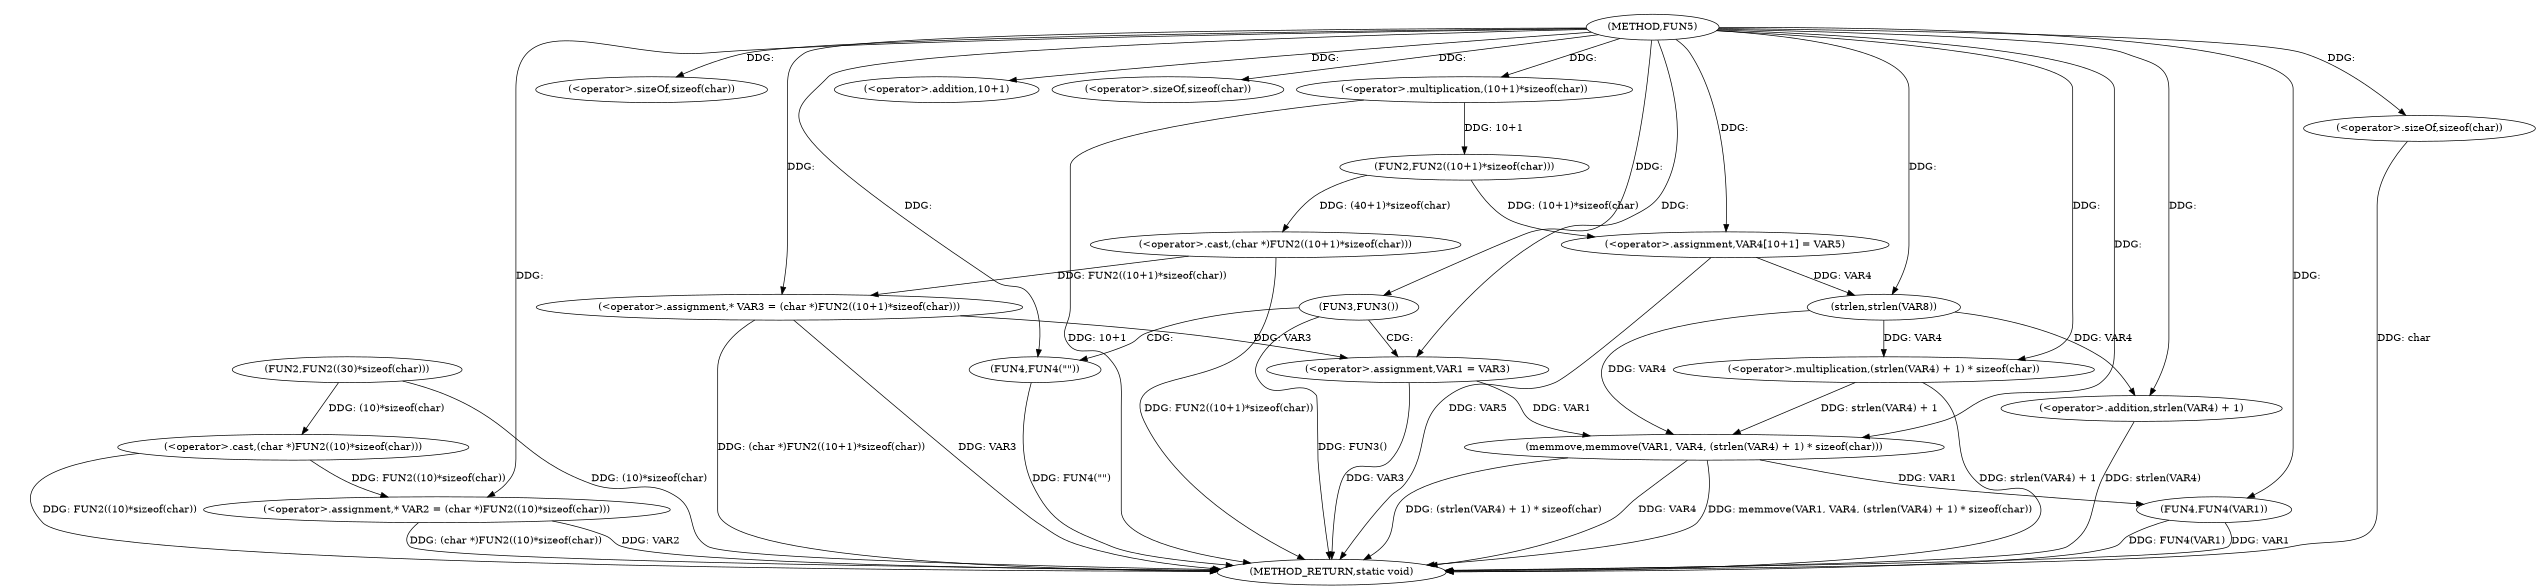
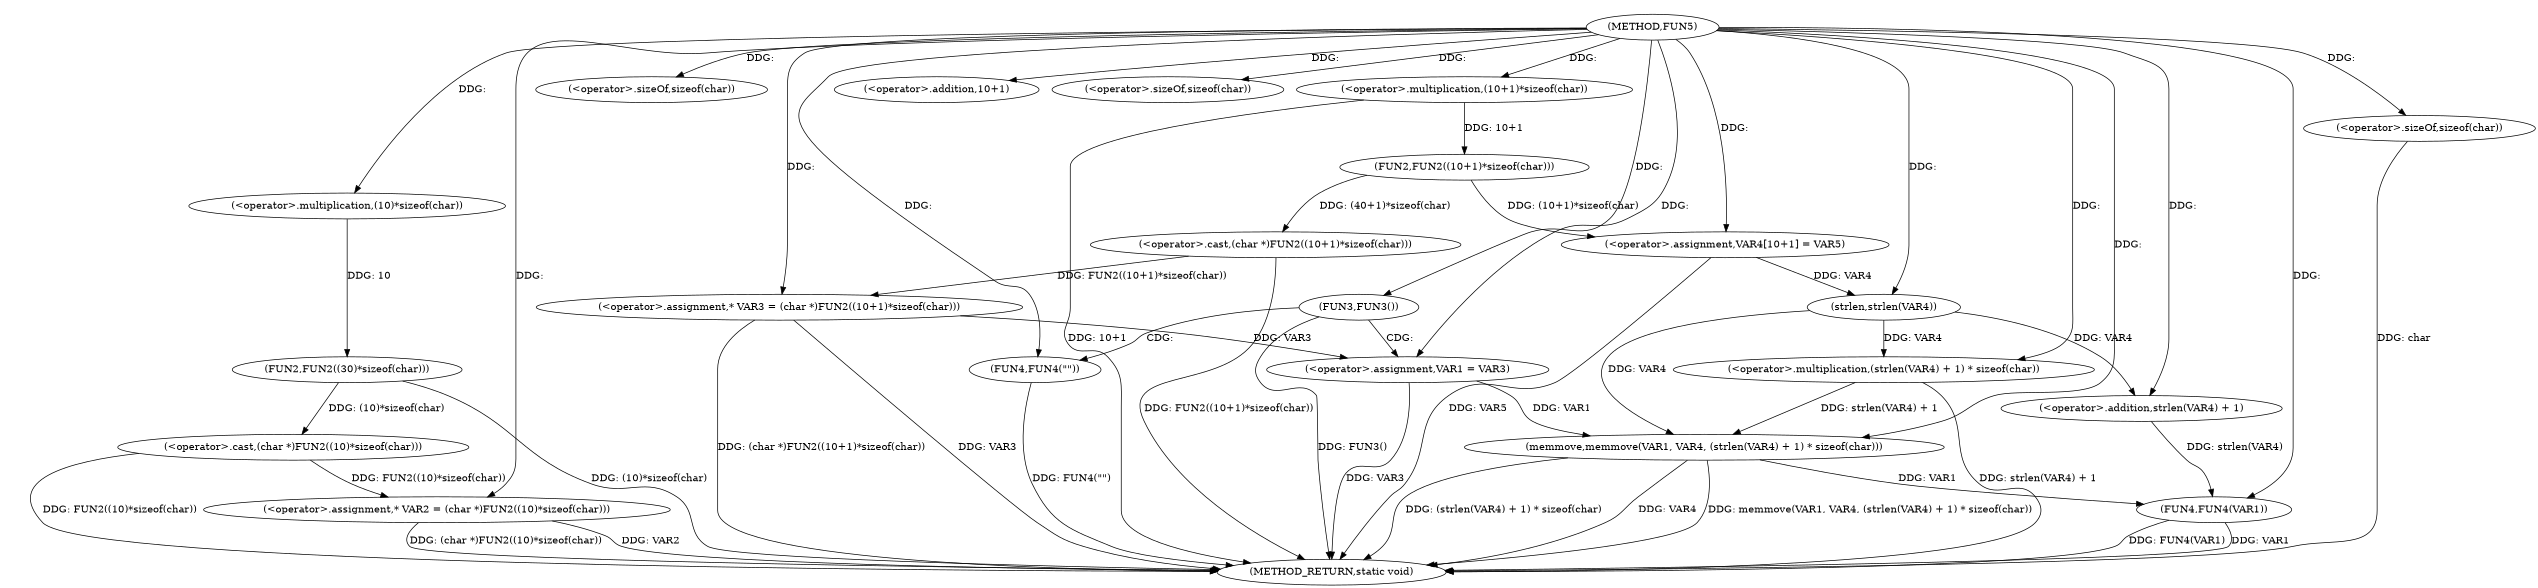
none -> (347, 206)
(1884, 307) -> (1884, 307)
(2003, 555) -> (2182, 456)
